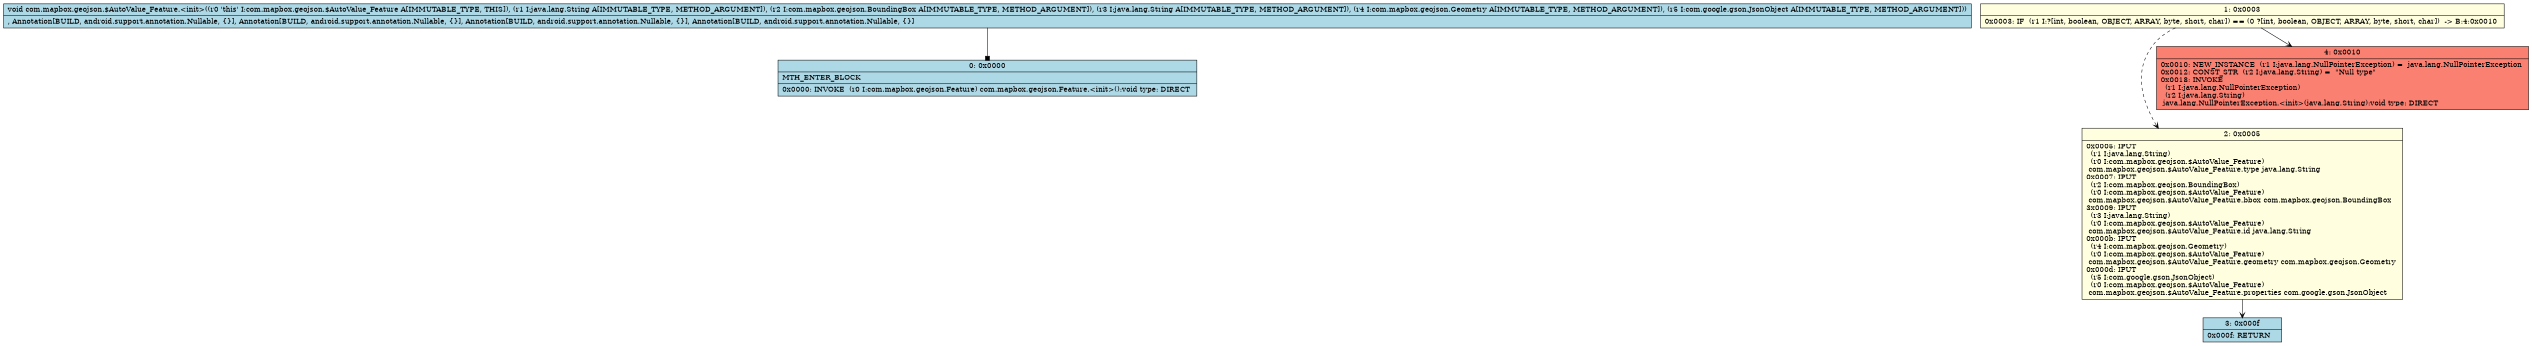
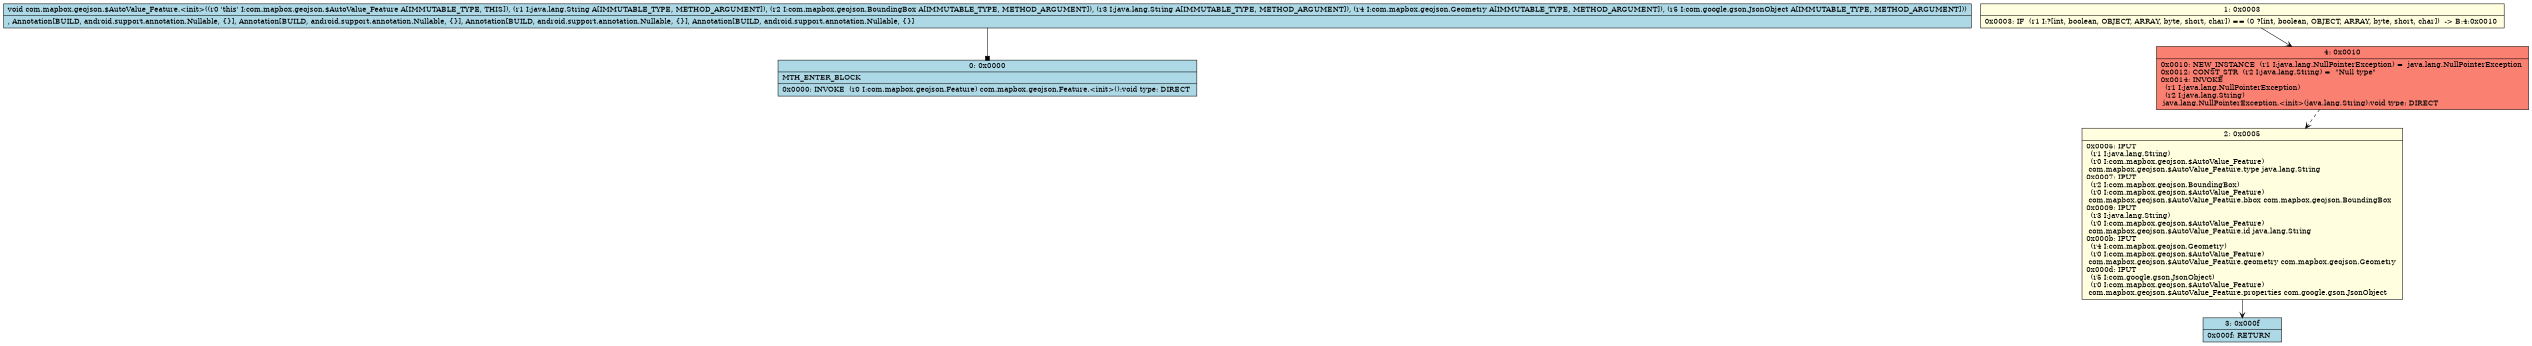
(2142, 70) -> (2314, 117)
(2194, 80) -> (2194, 80)
(2114, 208) -> (2114, 208)
